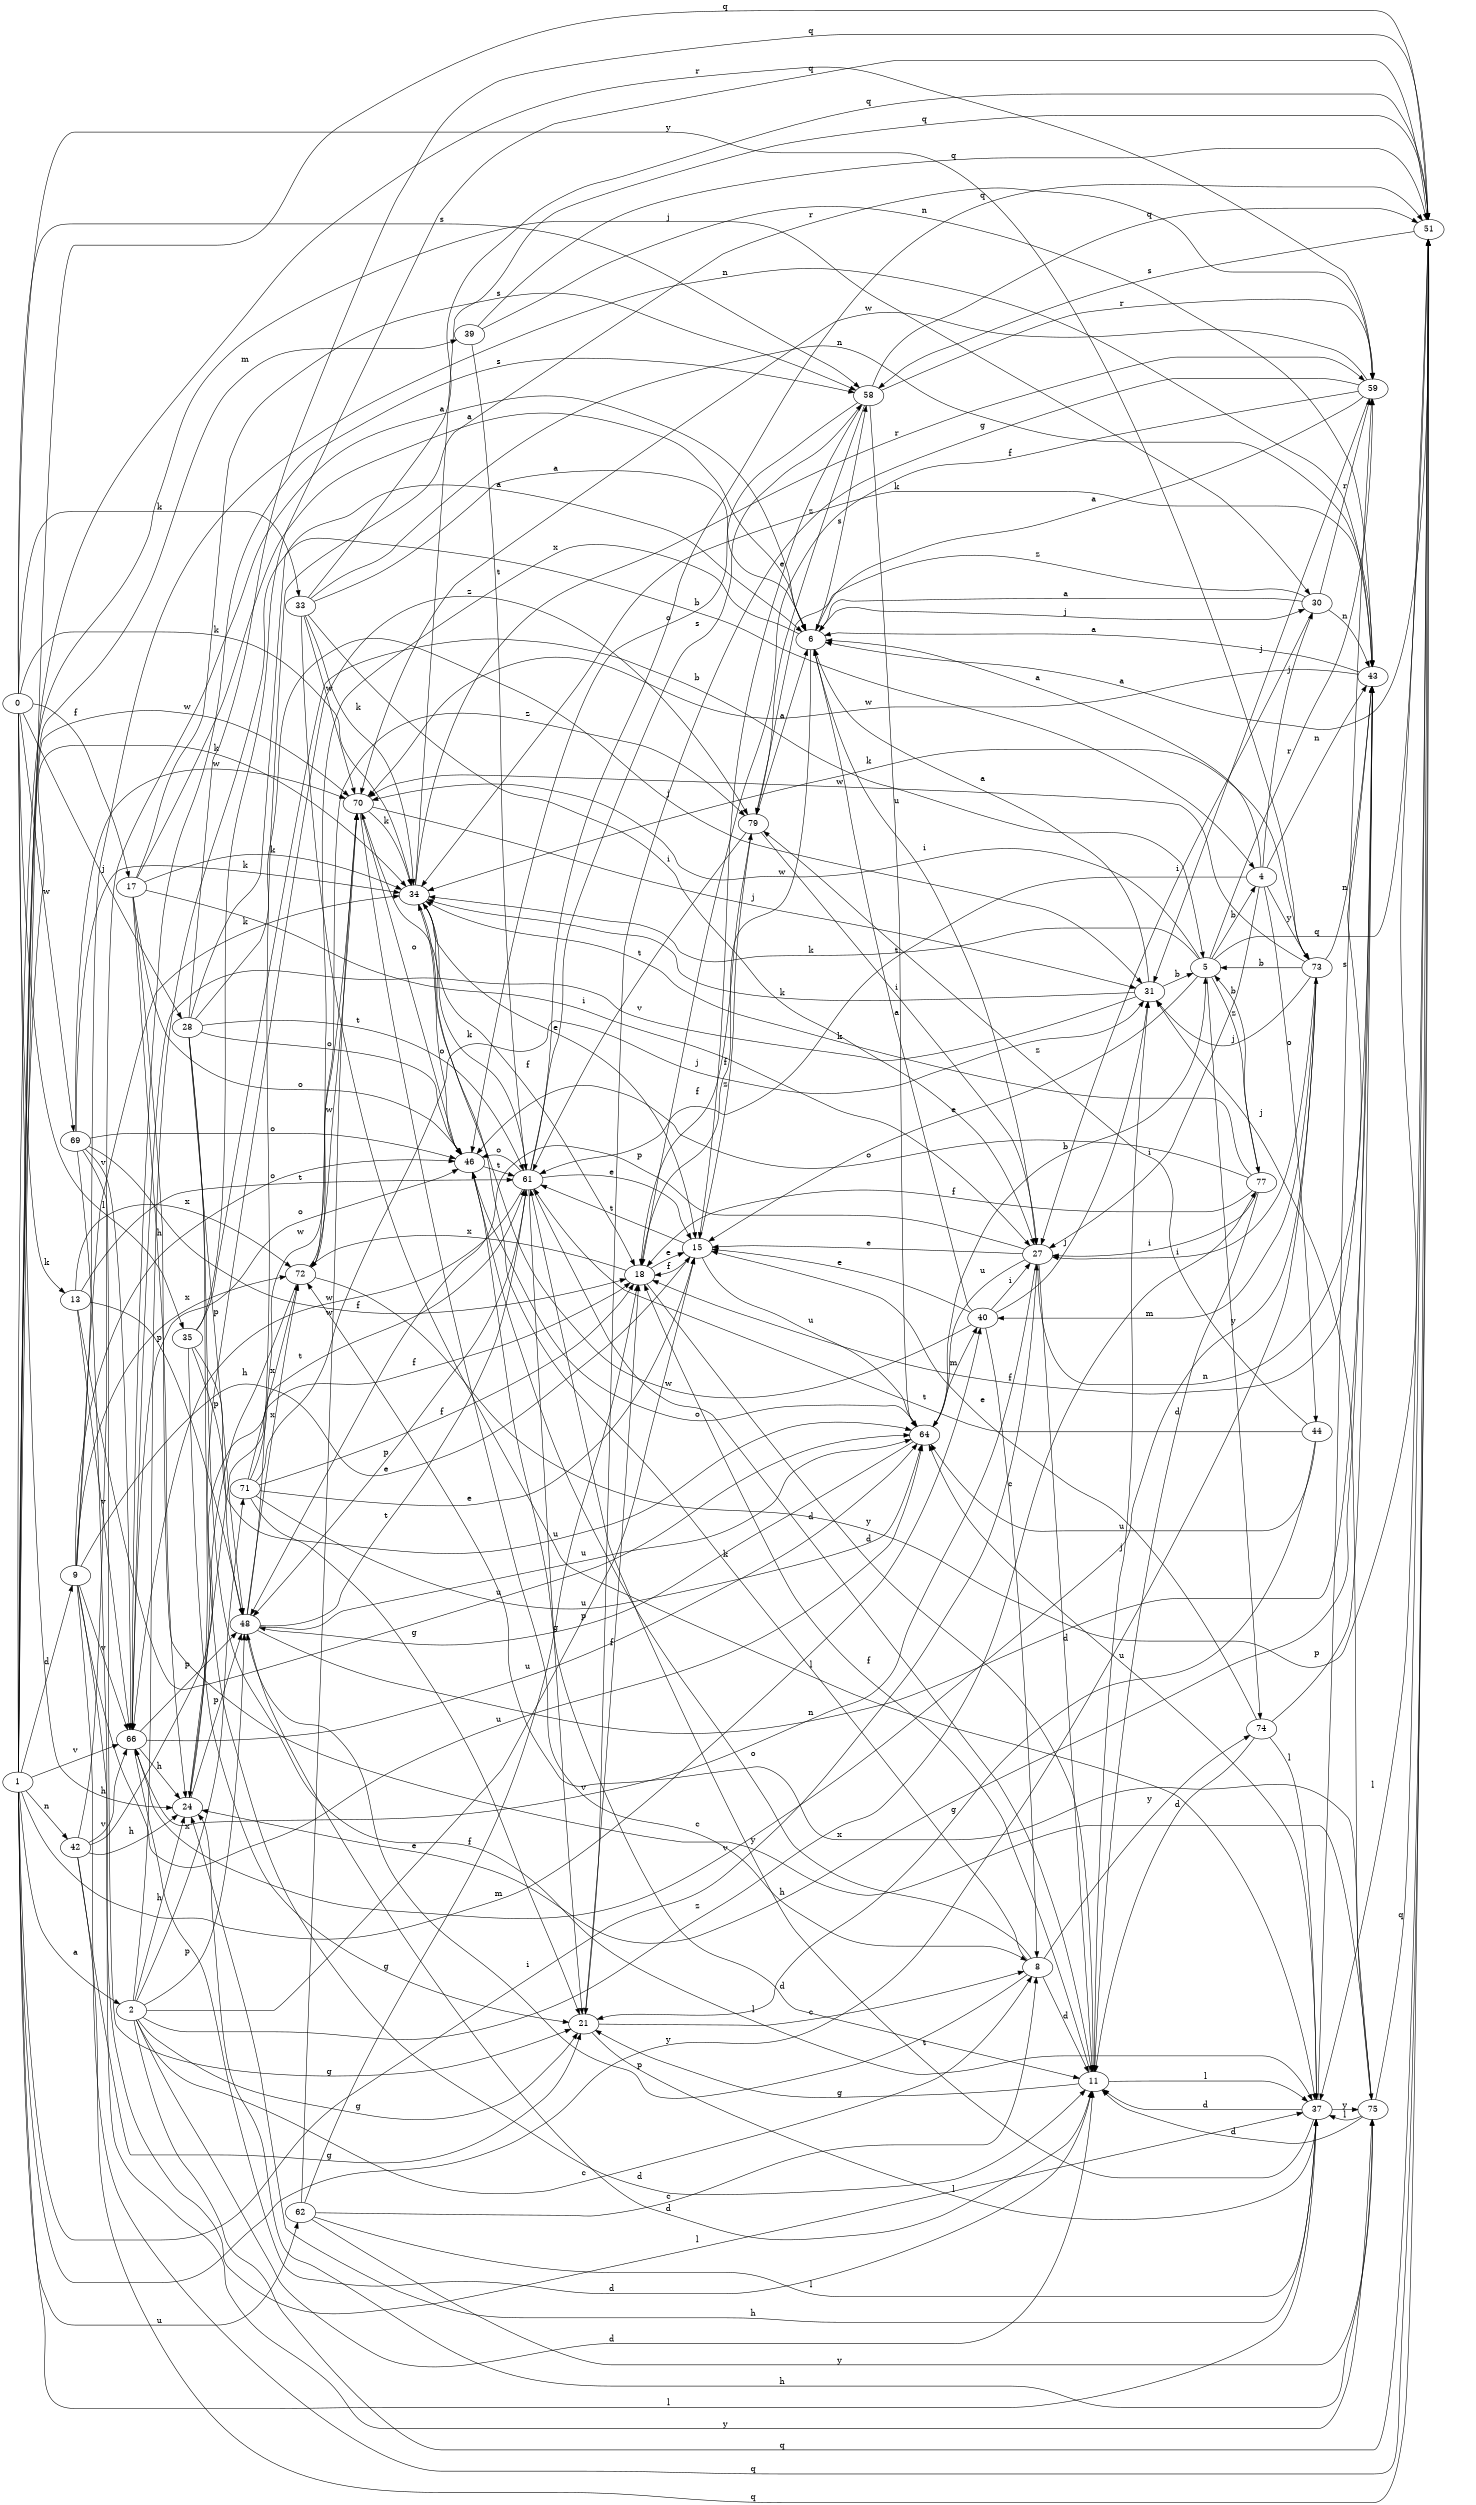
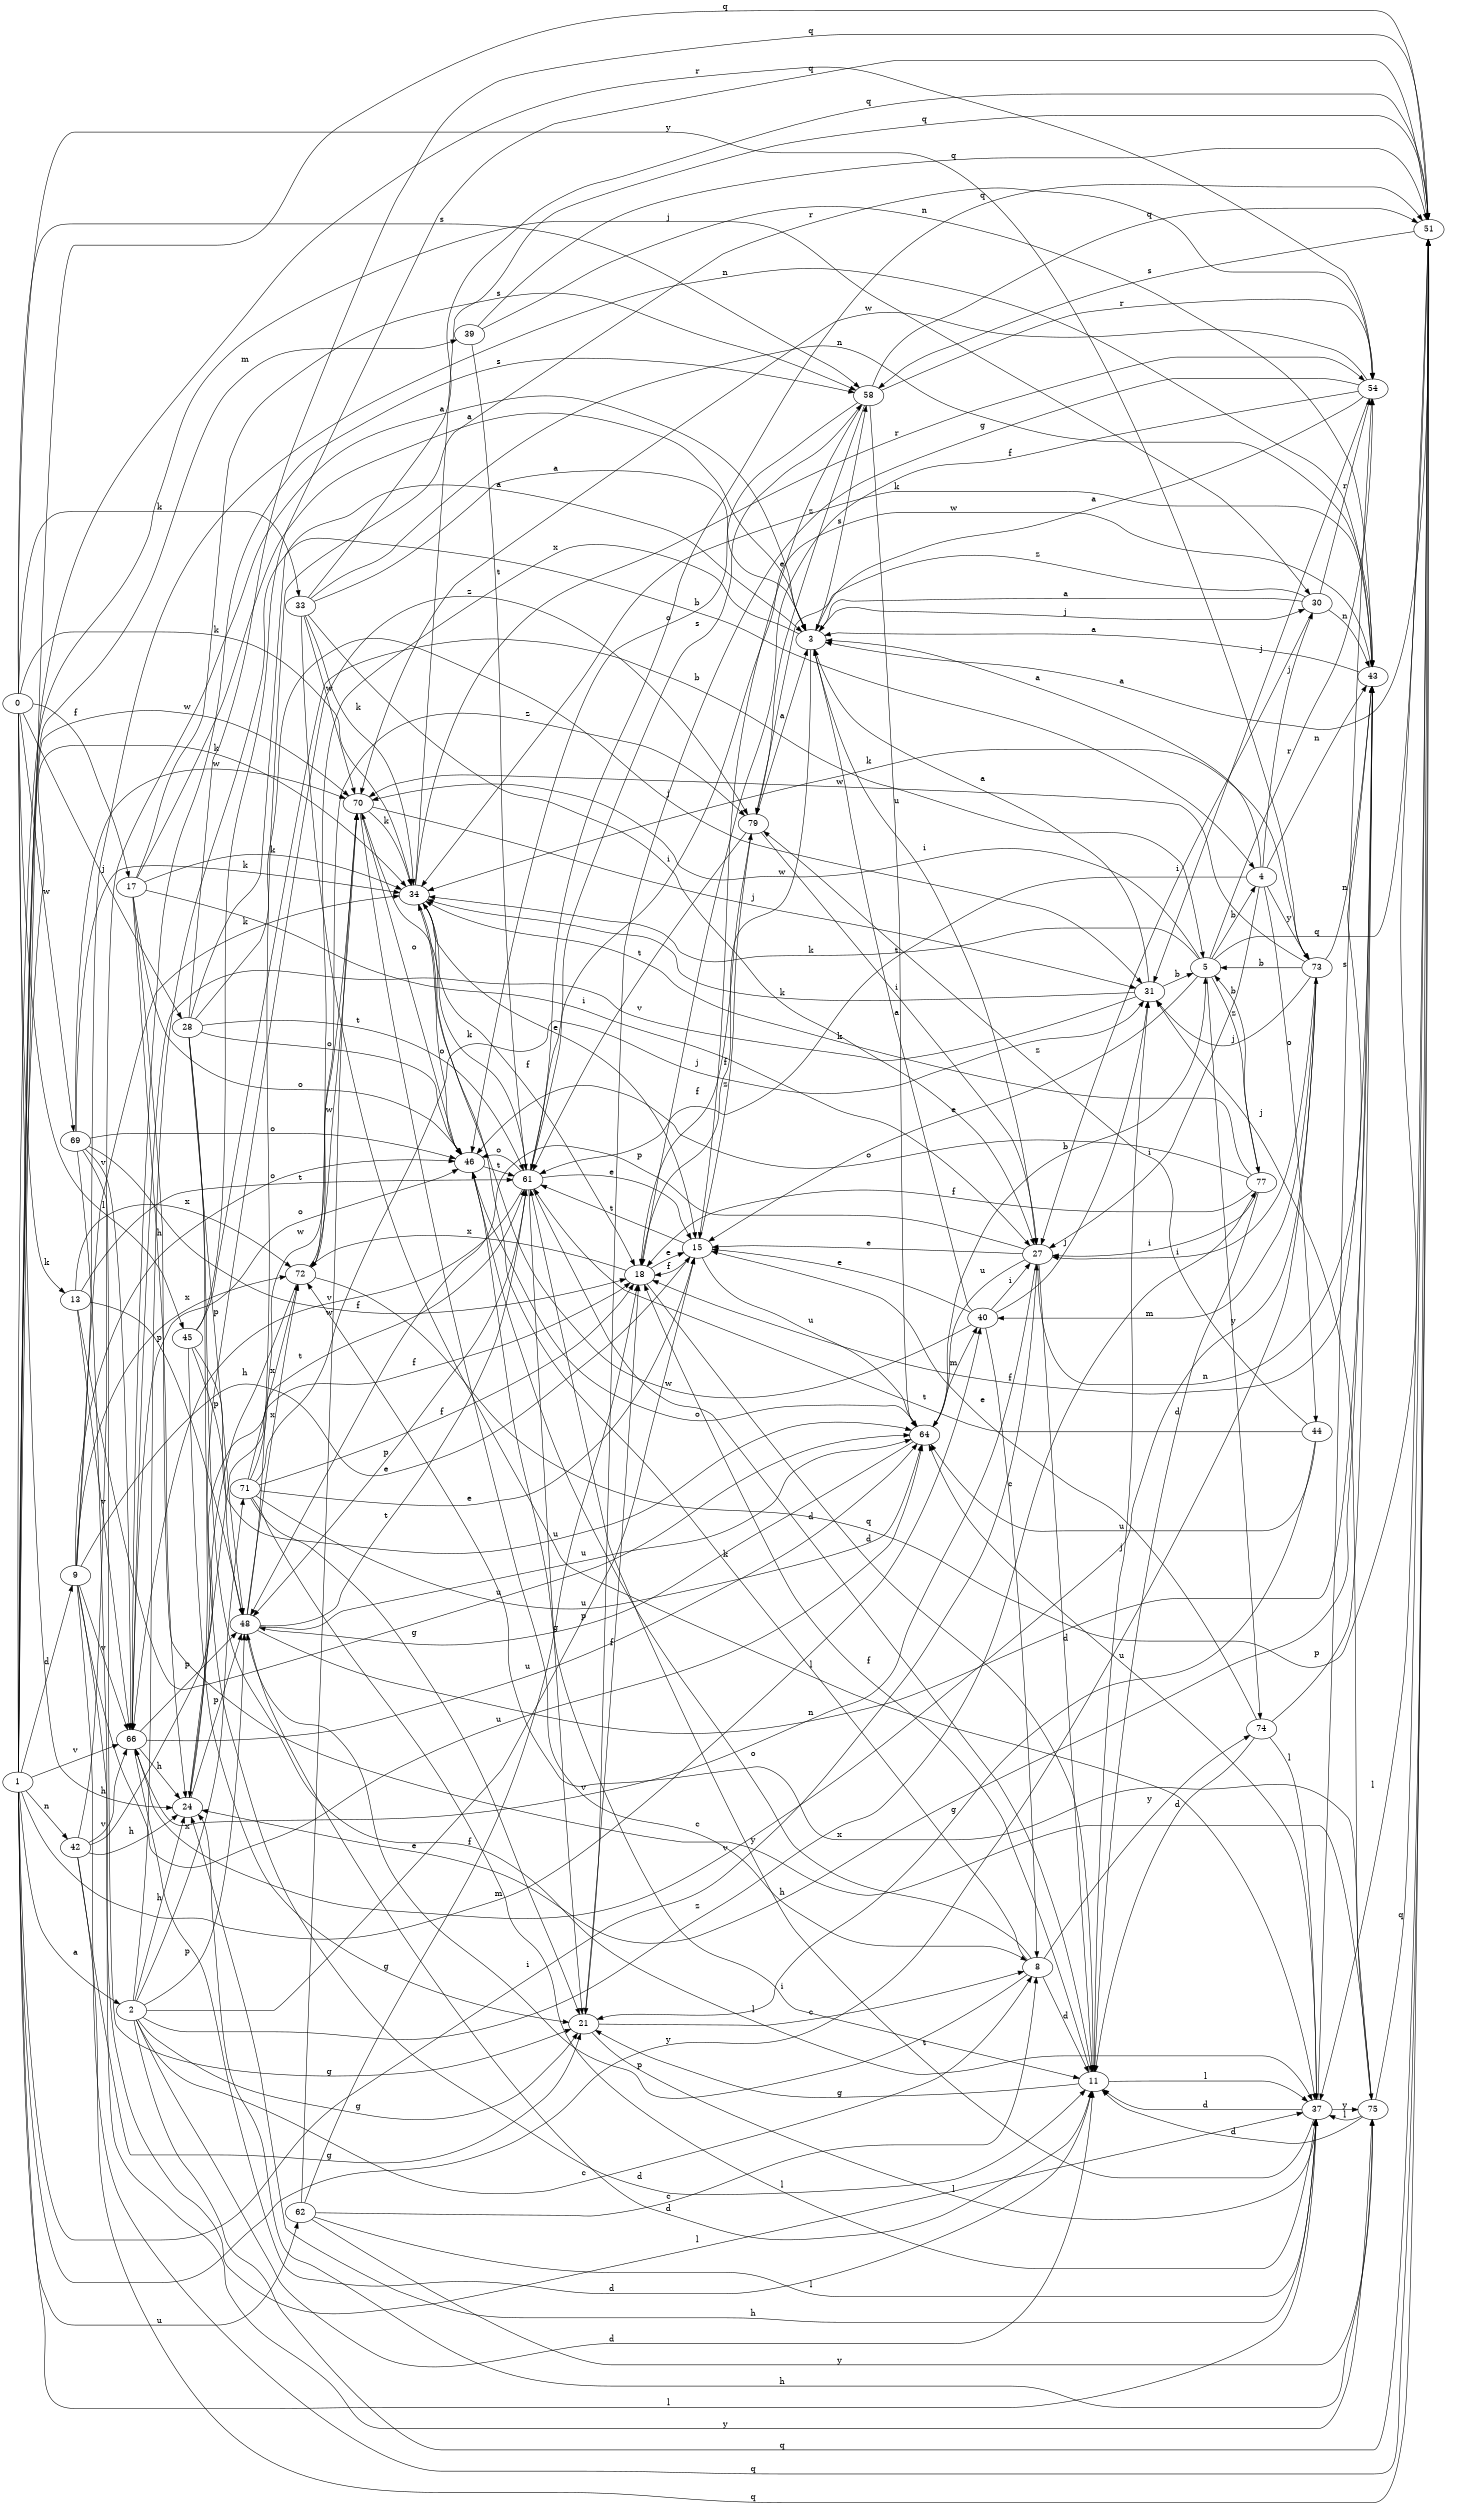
(1373, 389) -> (1373, 389)
(811, 640) -> (811, 640)
(861, 710) -> (809, 541)
(329, 1298) -> (329, 1298)
(188, 1338) -> (188, 1338)
(869, 1522) -> (869, 1522)
(782, 1987) -> (782, 1987)
none -> (674, 2132)
